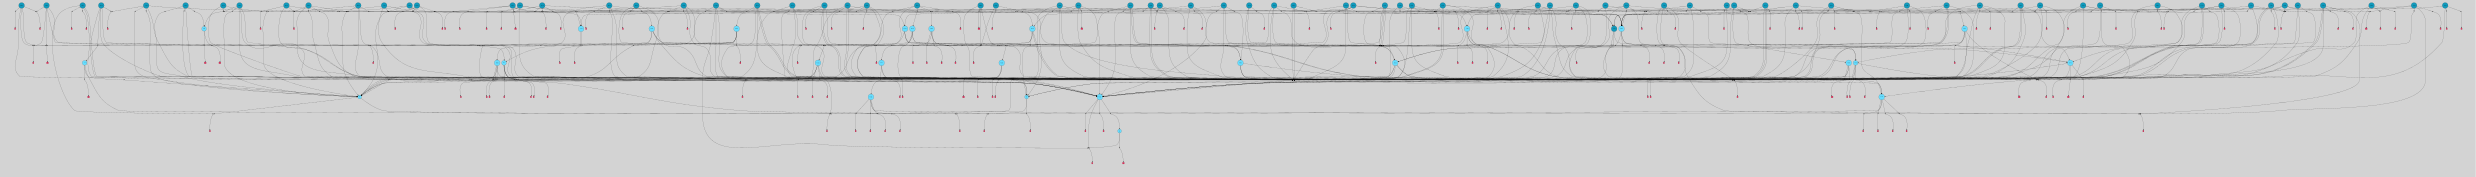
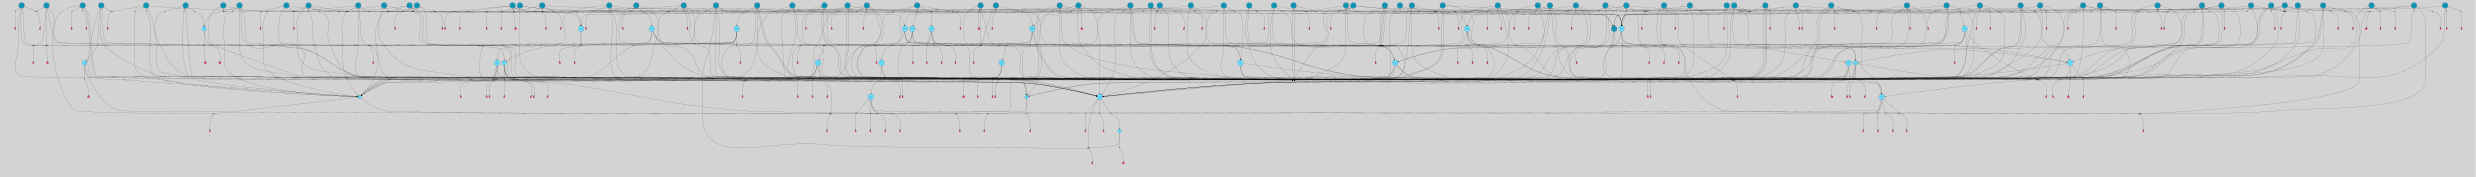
(2019, 97) -> none
